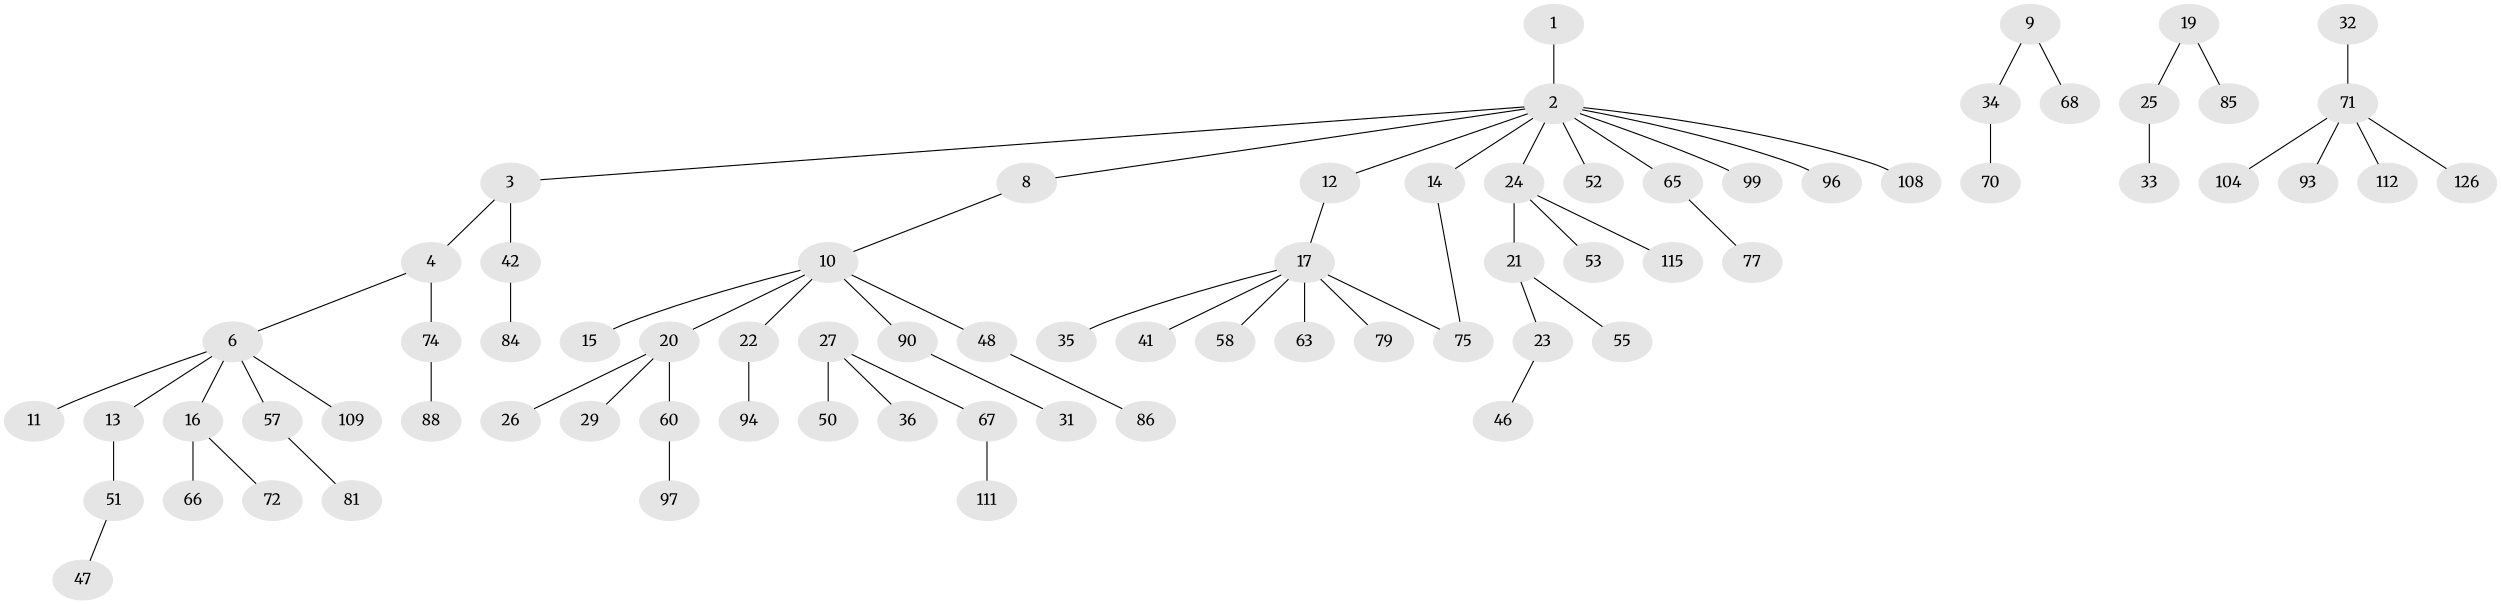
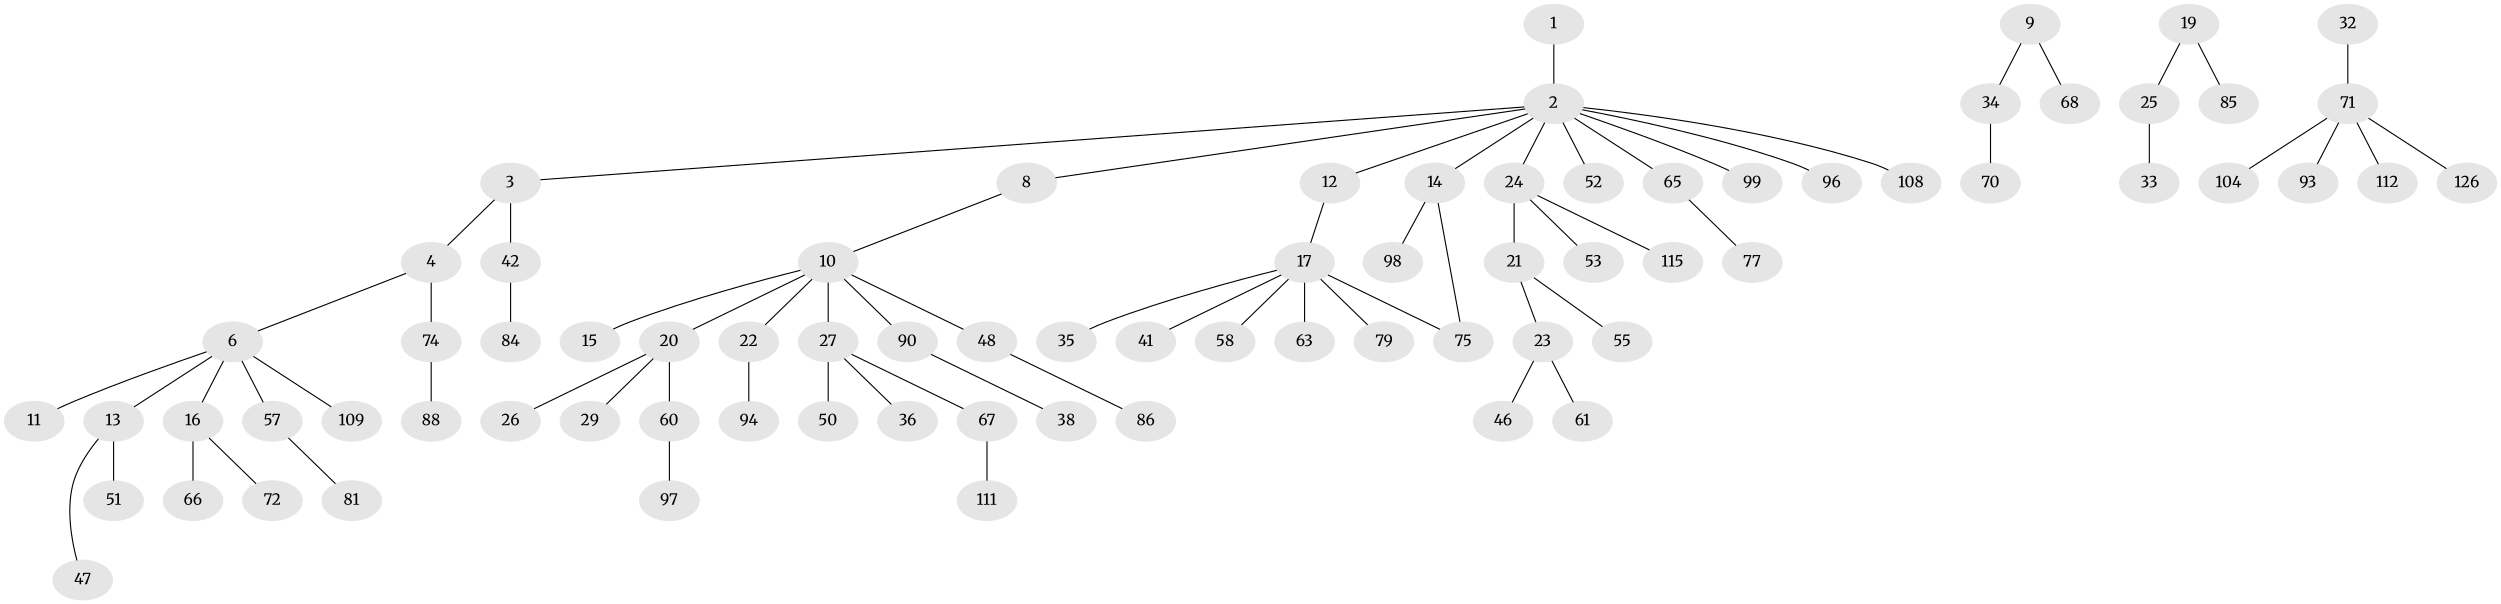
none -> (1393, 262)
none -> (828, 302)
(1066, 421) -> (1066, 421)
none -> (1582, 421)
(98, 540) -> (71, 496)
